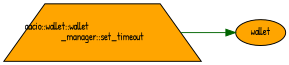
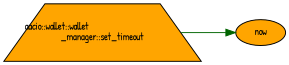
(261, 33) -> (261, 33)
